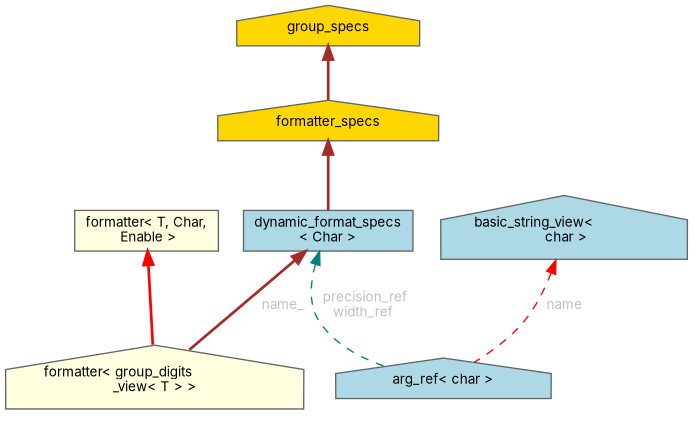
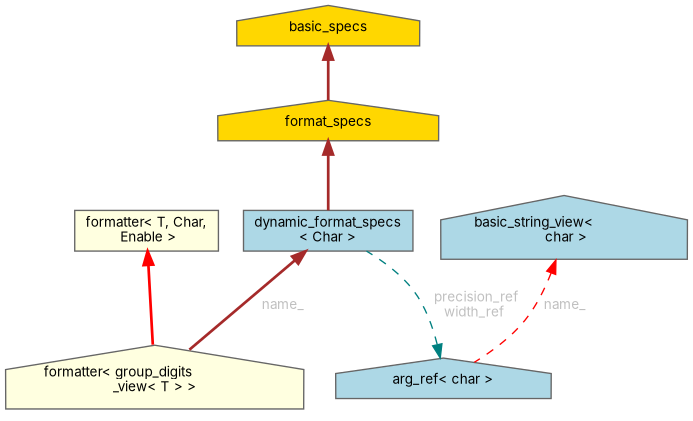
(328, 28) -> (328, 28)
(328, 123) -> (328, 123)
(563, 306) -> (563, 306)
(326, 330) -> (413, 290)
